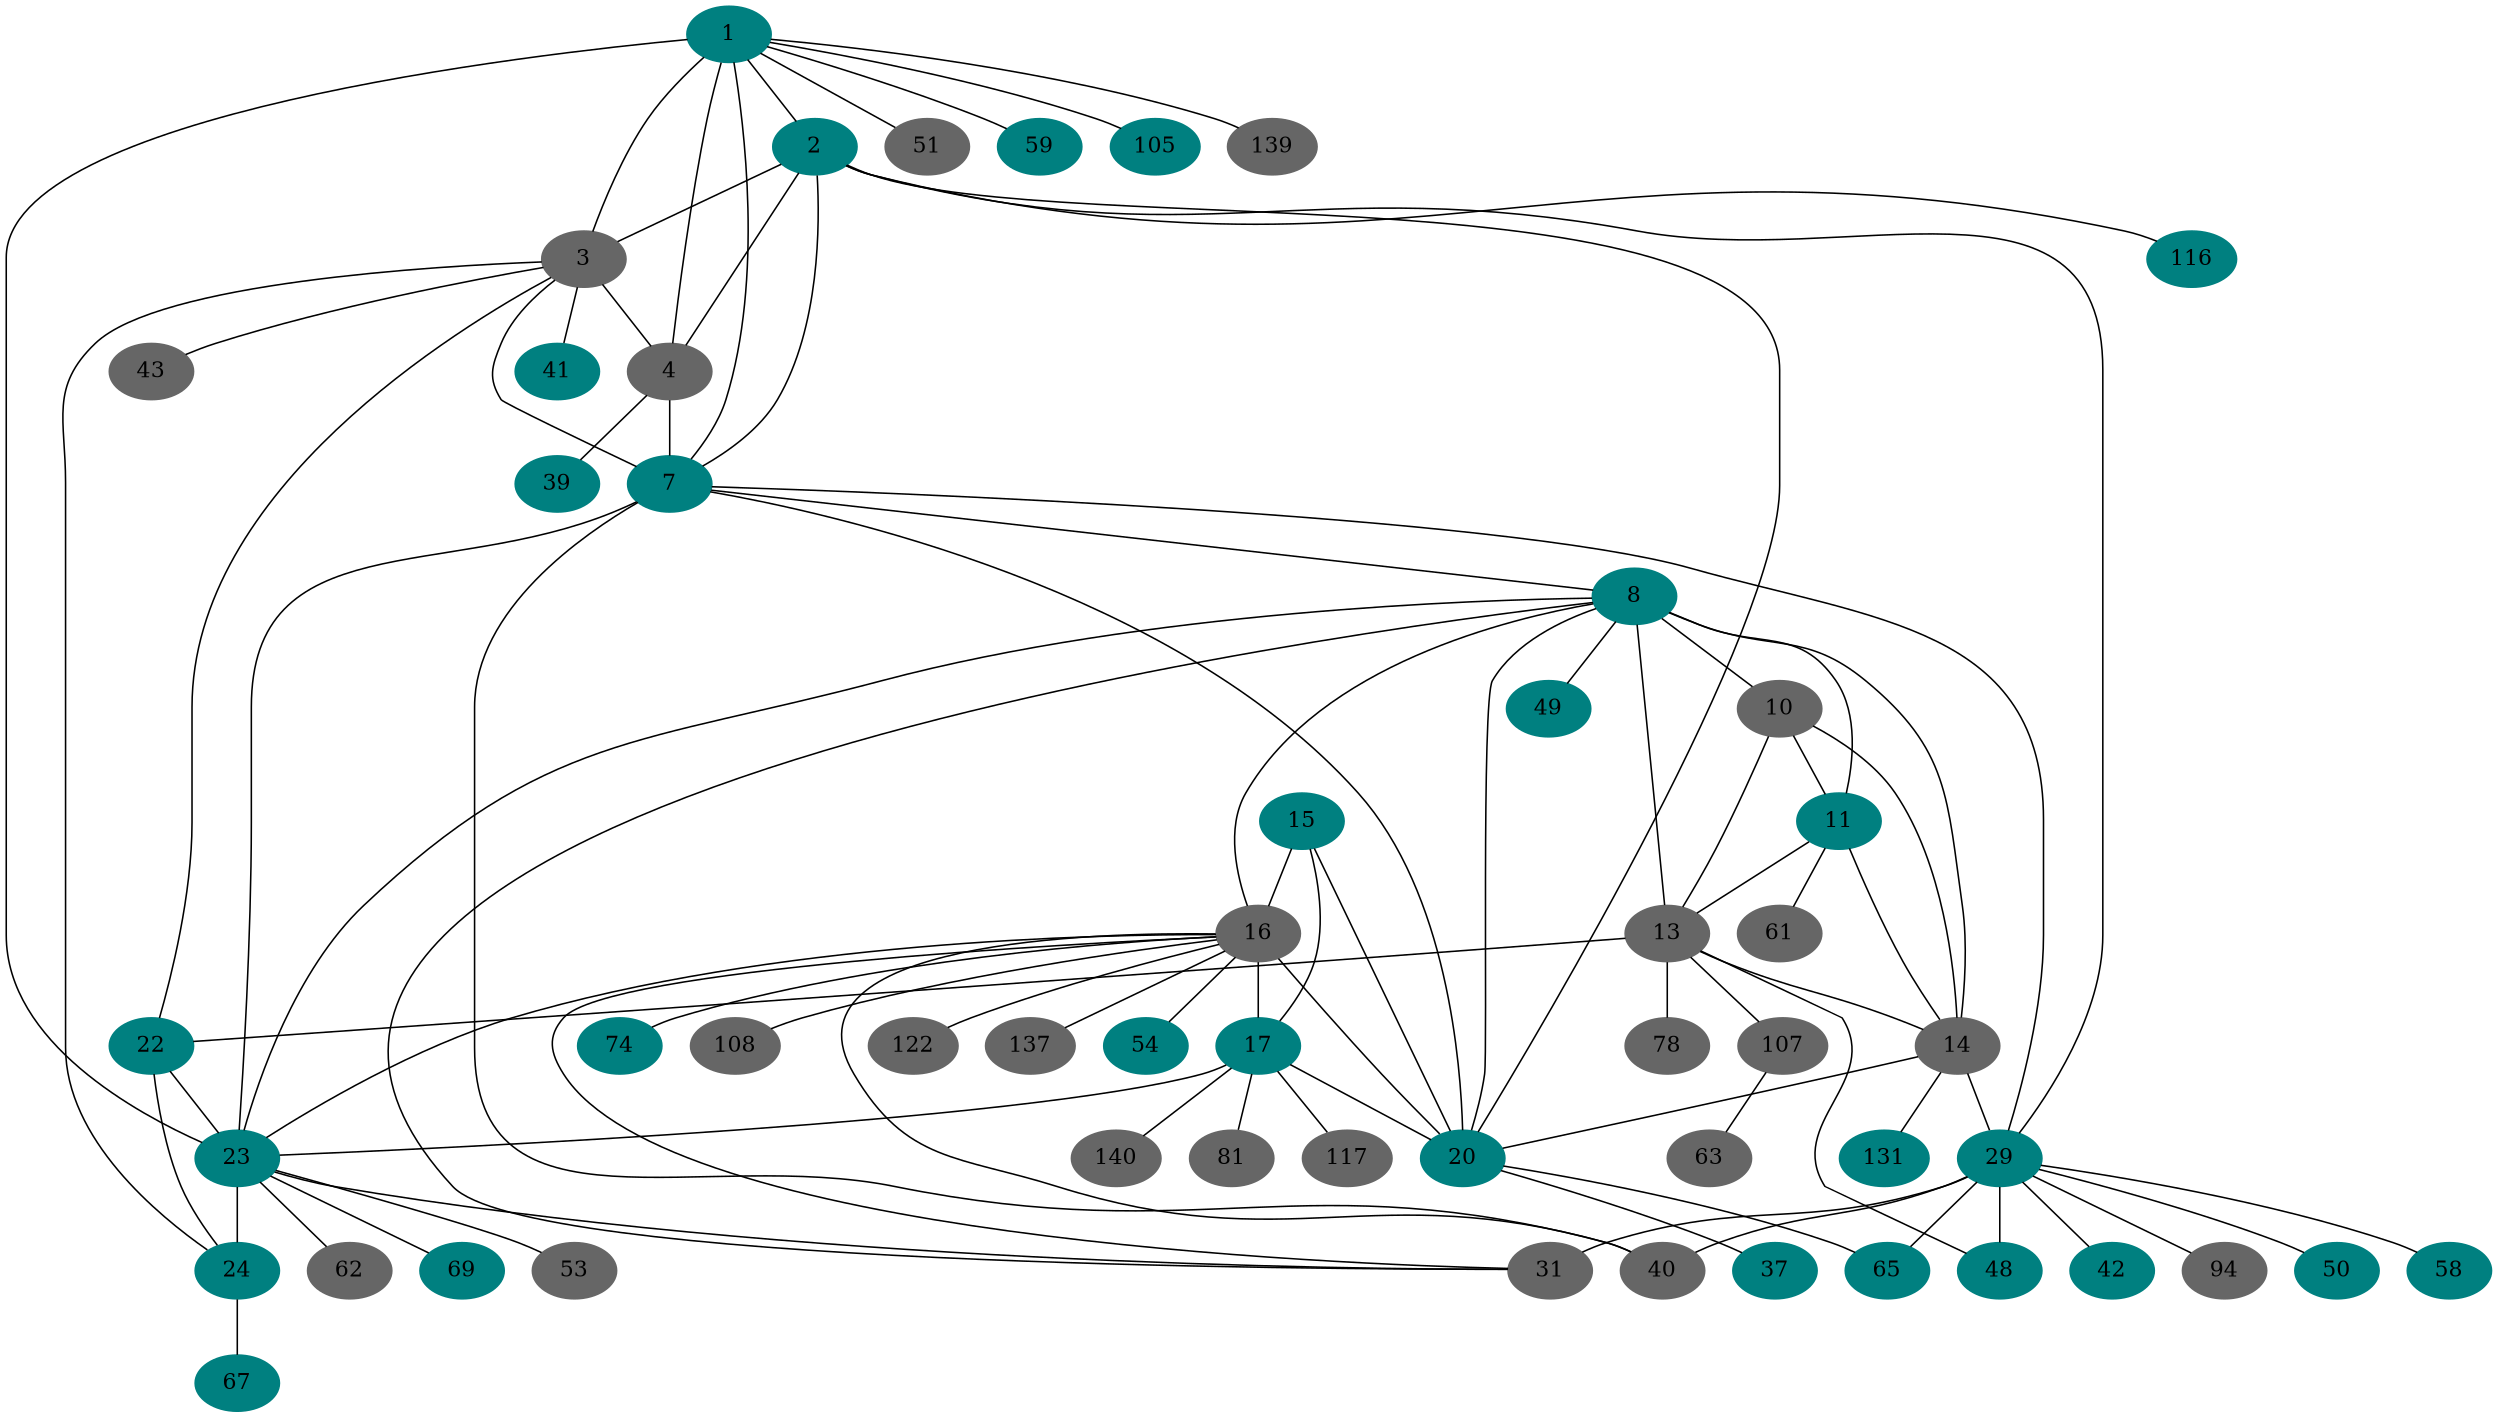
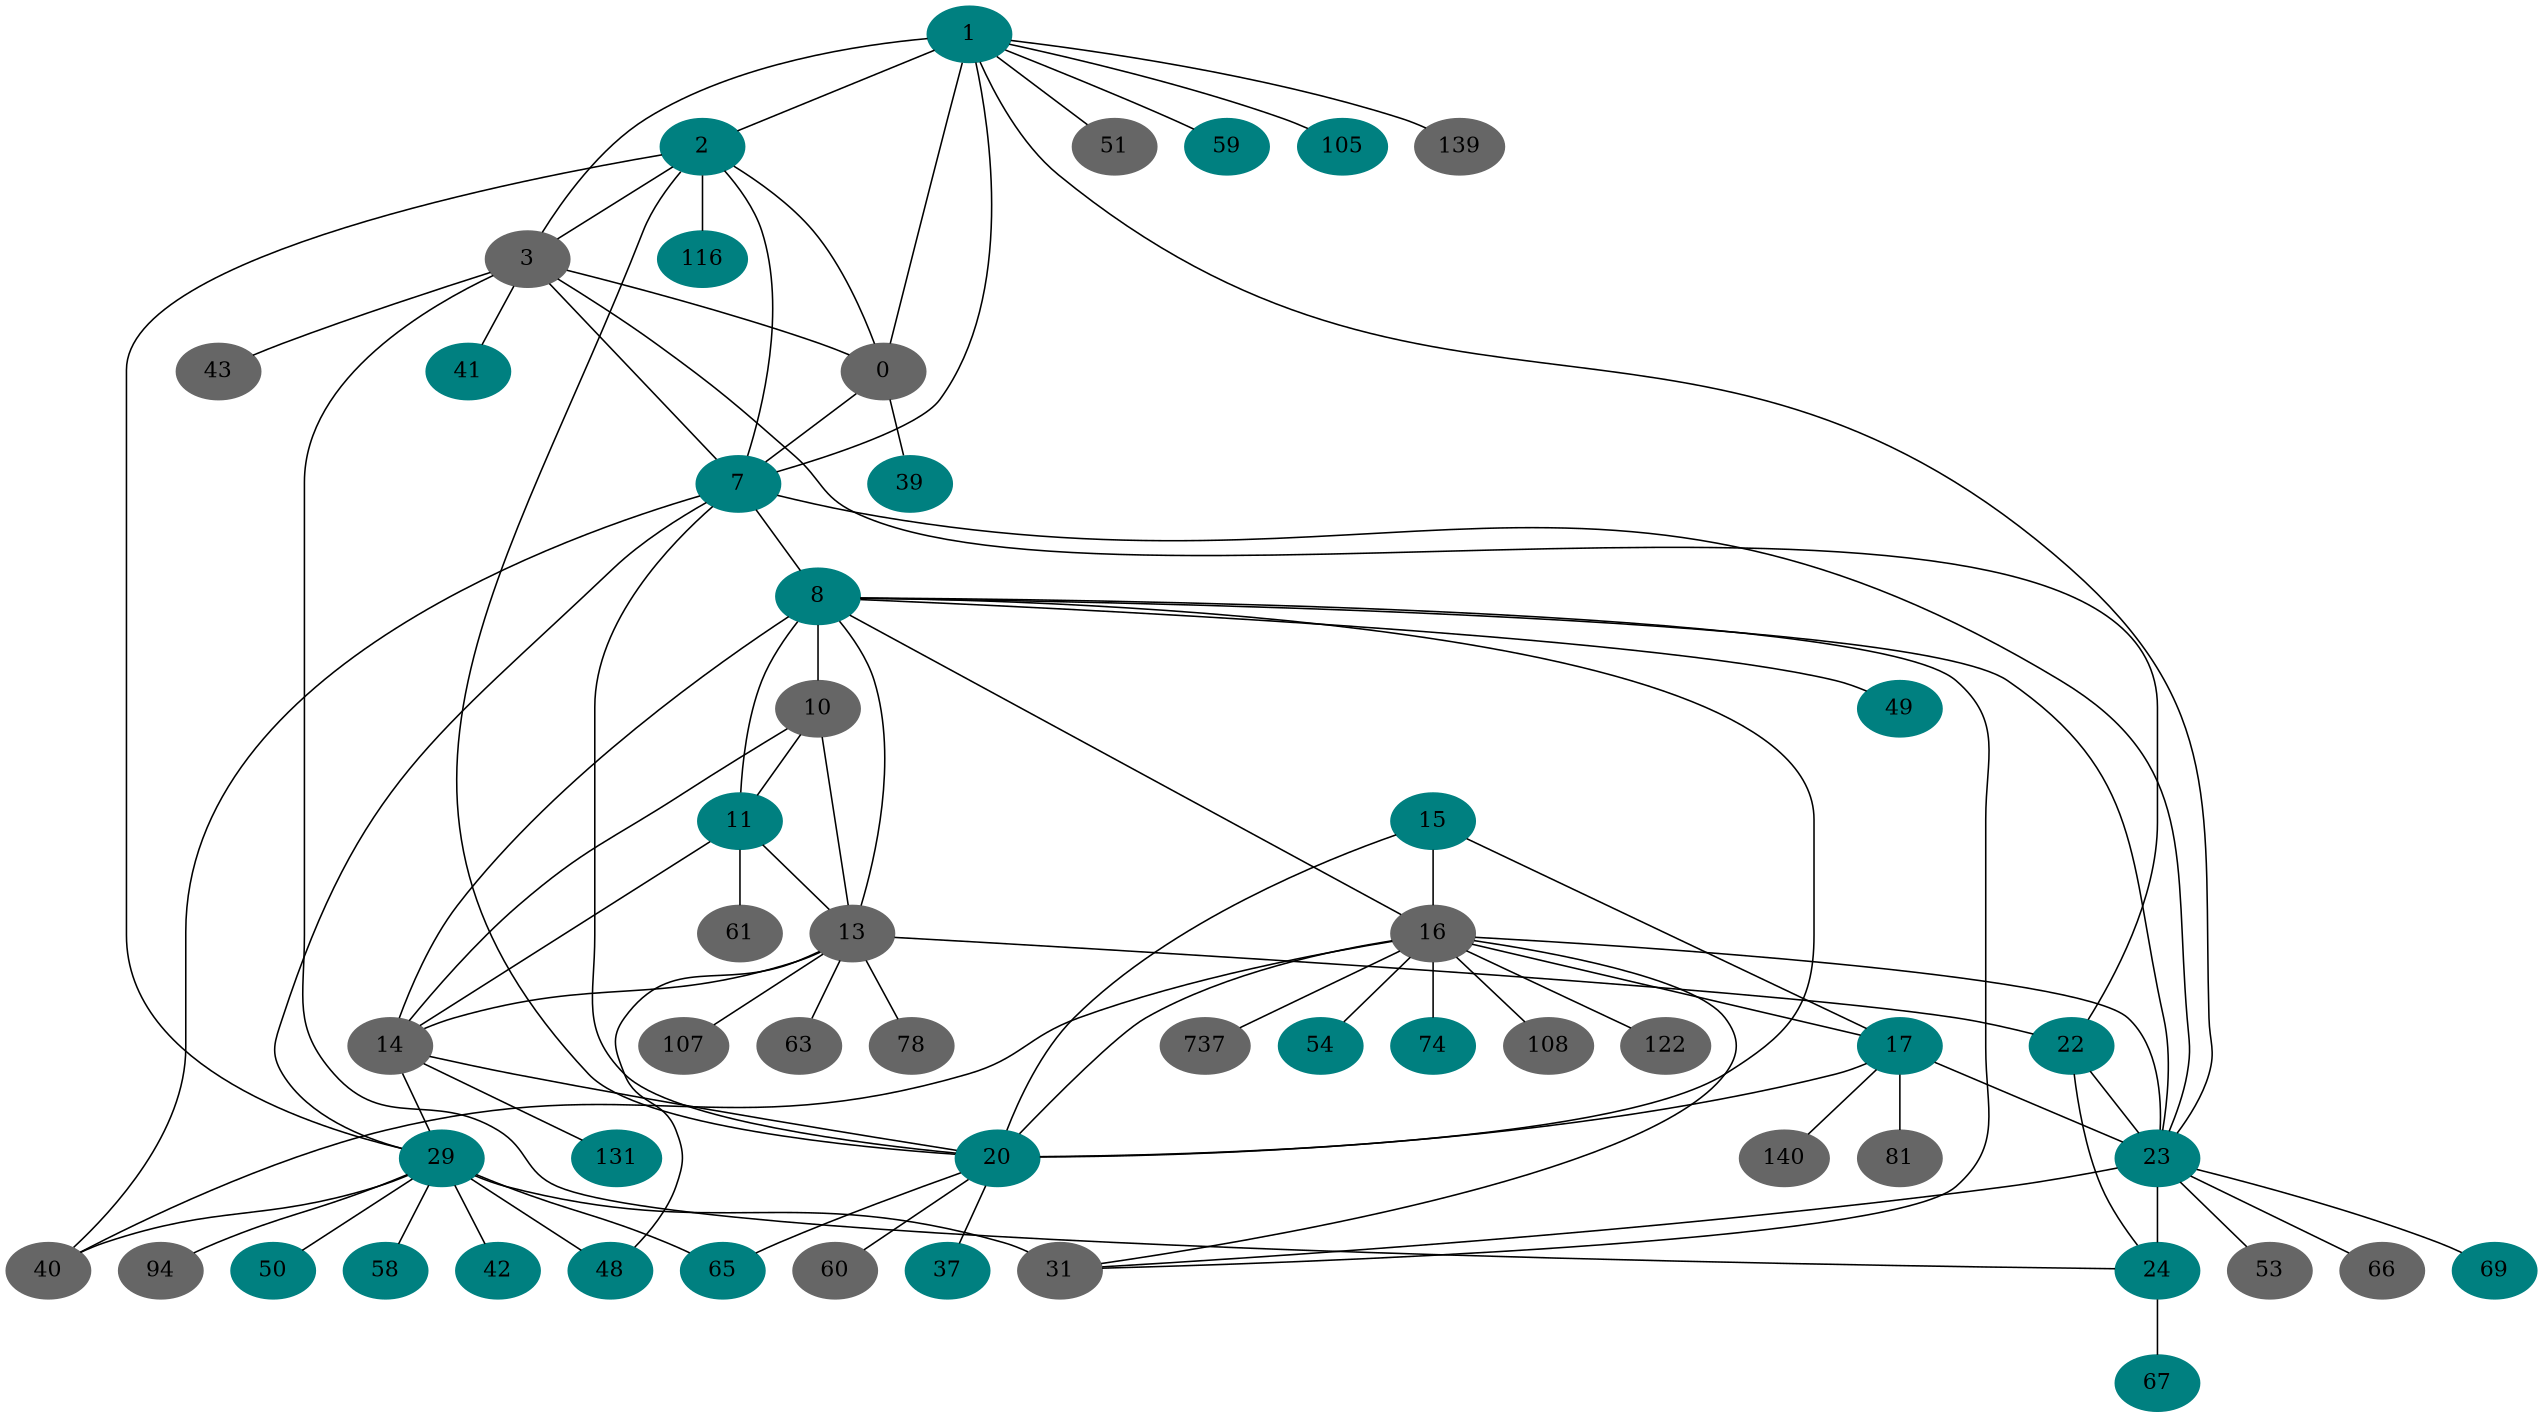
(670, 372) -> (884, 372)
(1030, 1046) -> (1205, 1046)
(1743, 1107) -> (826, 989)
(1347, 1158) -> none
(350, 1271) -> (2382, 1271)
none -> (835, 1271)
